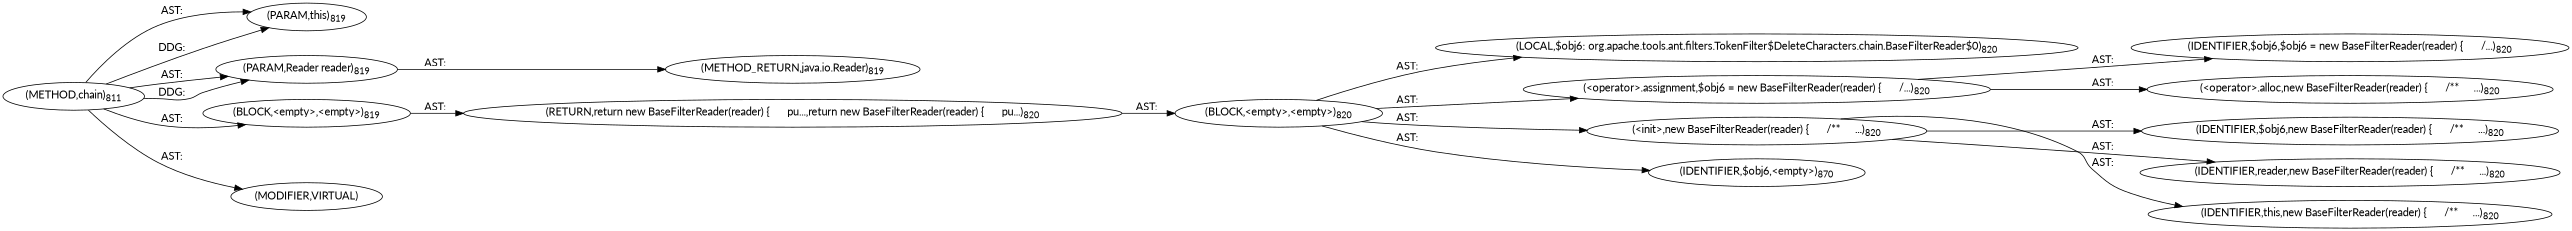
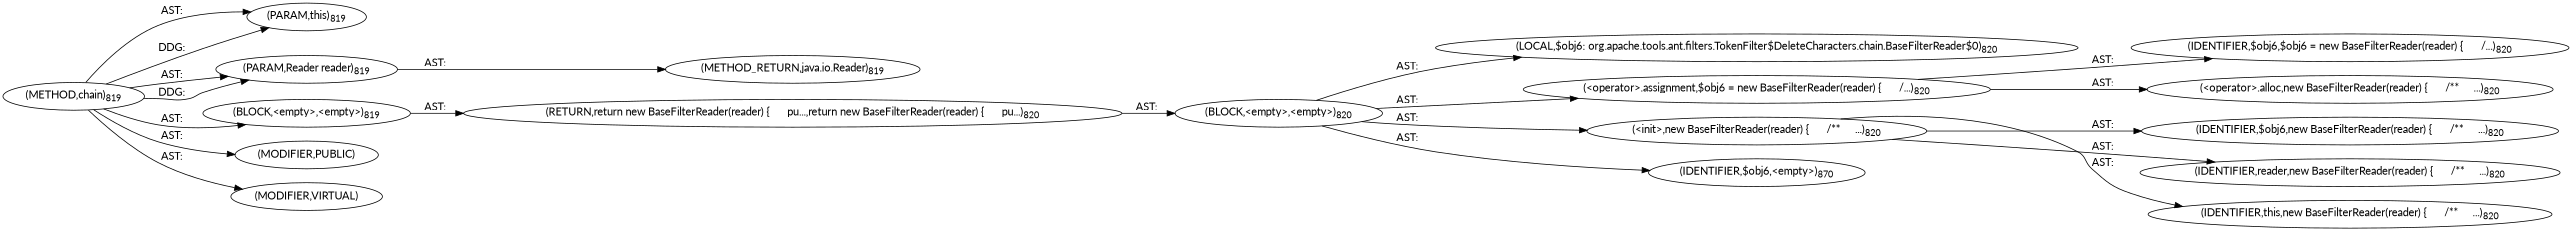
(114, 95) -> (114, 95)
none -> (307, 155)
